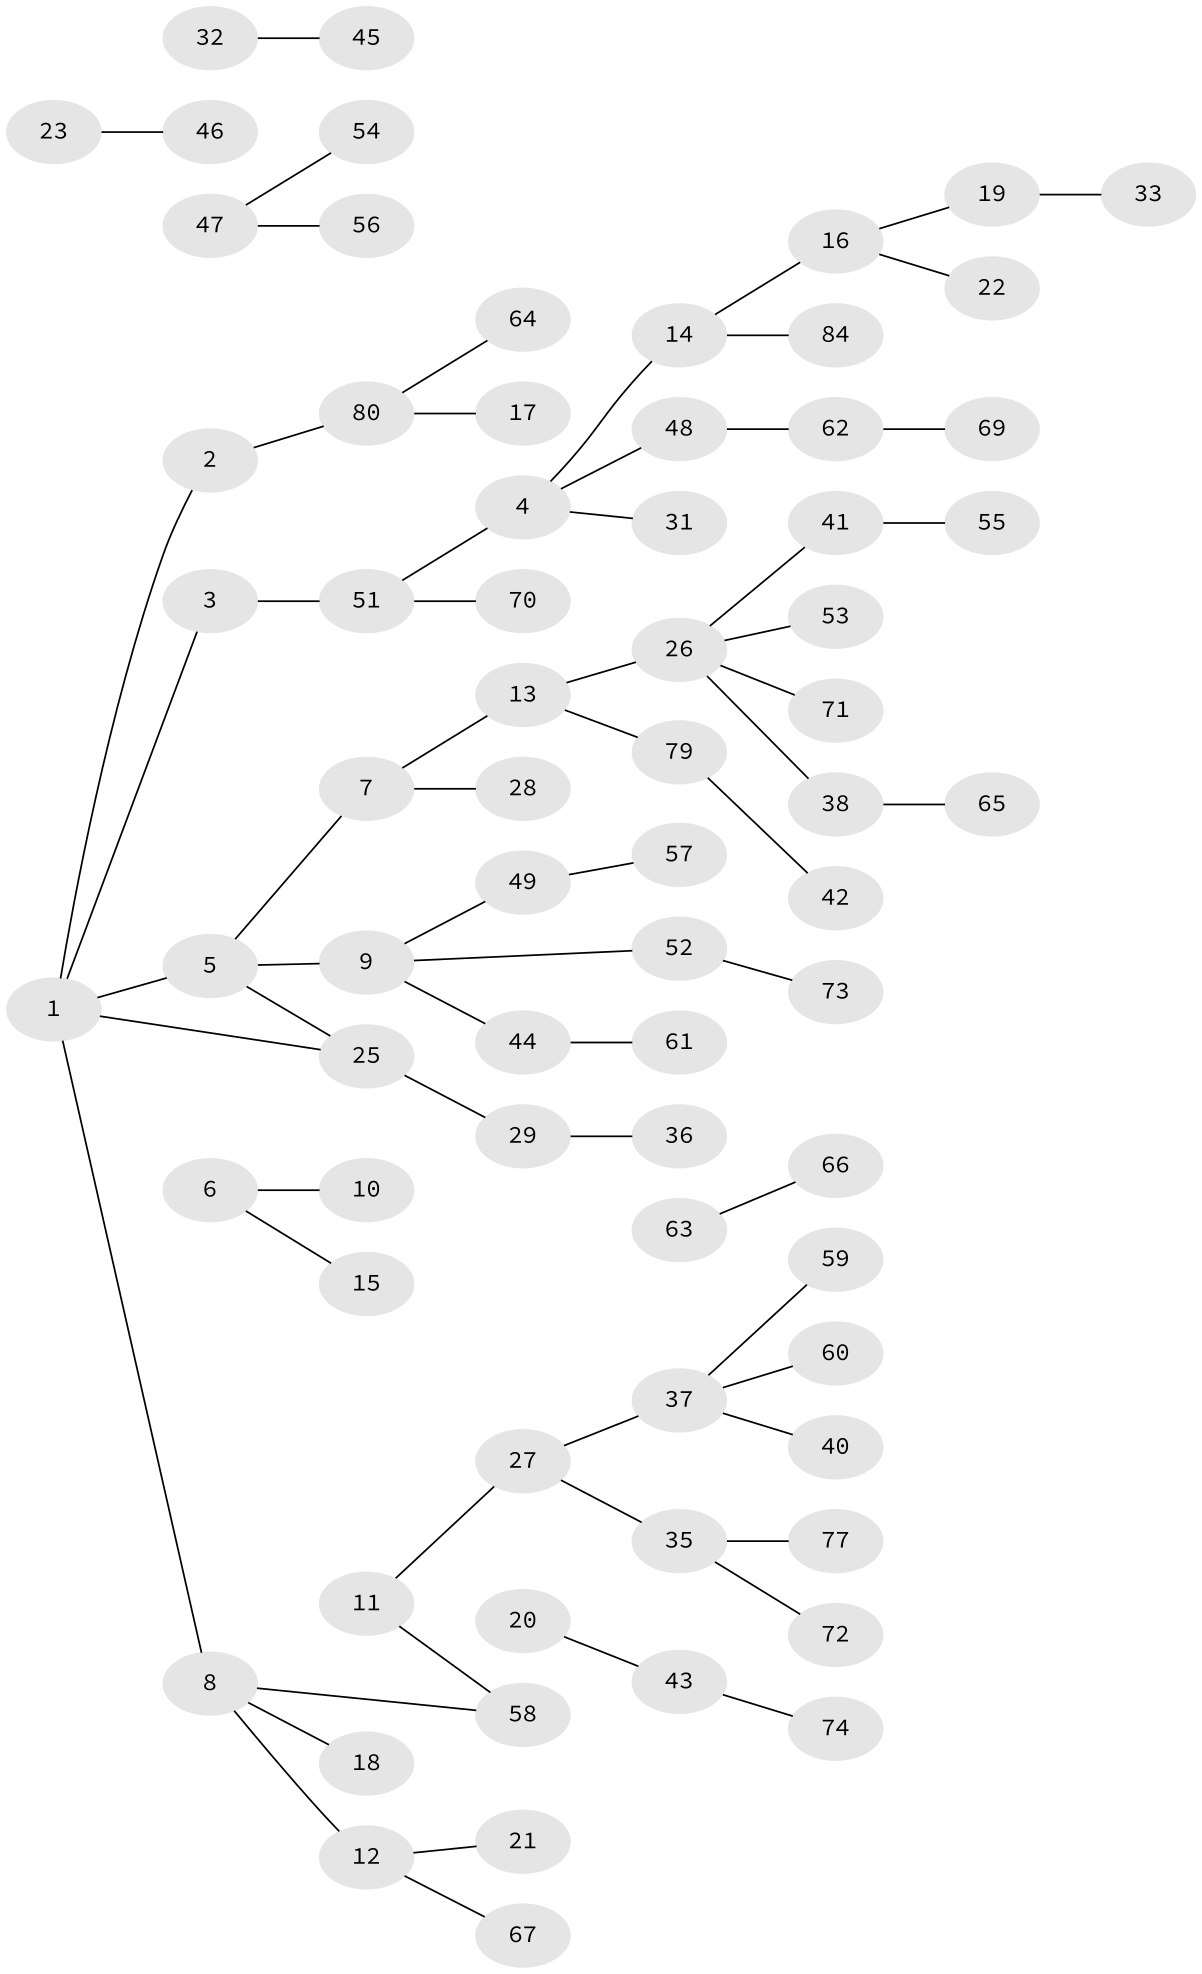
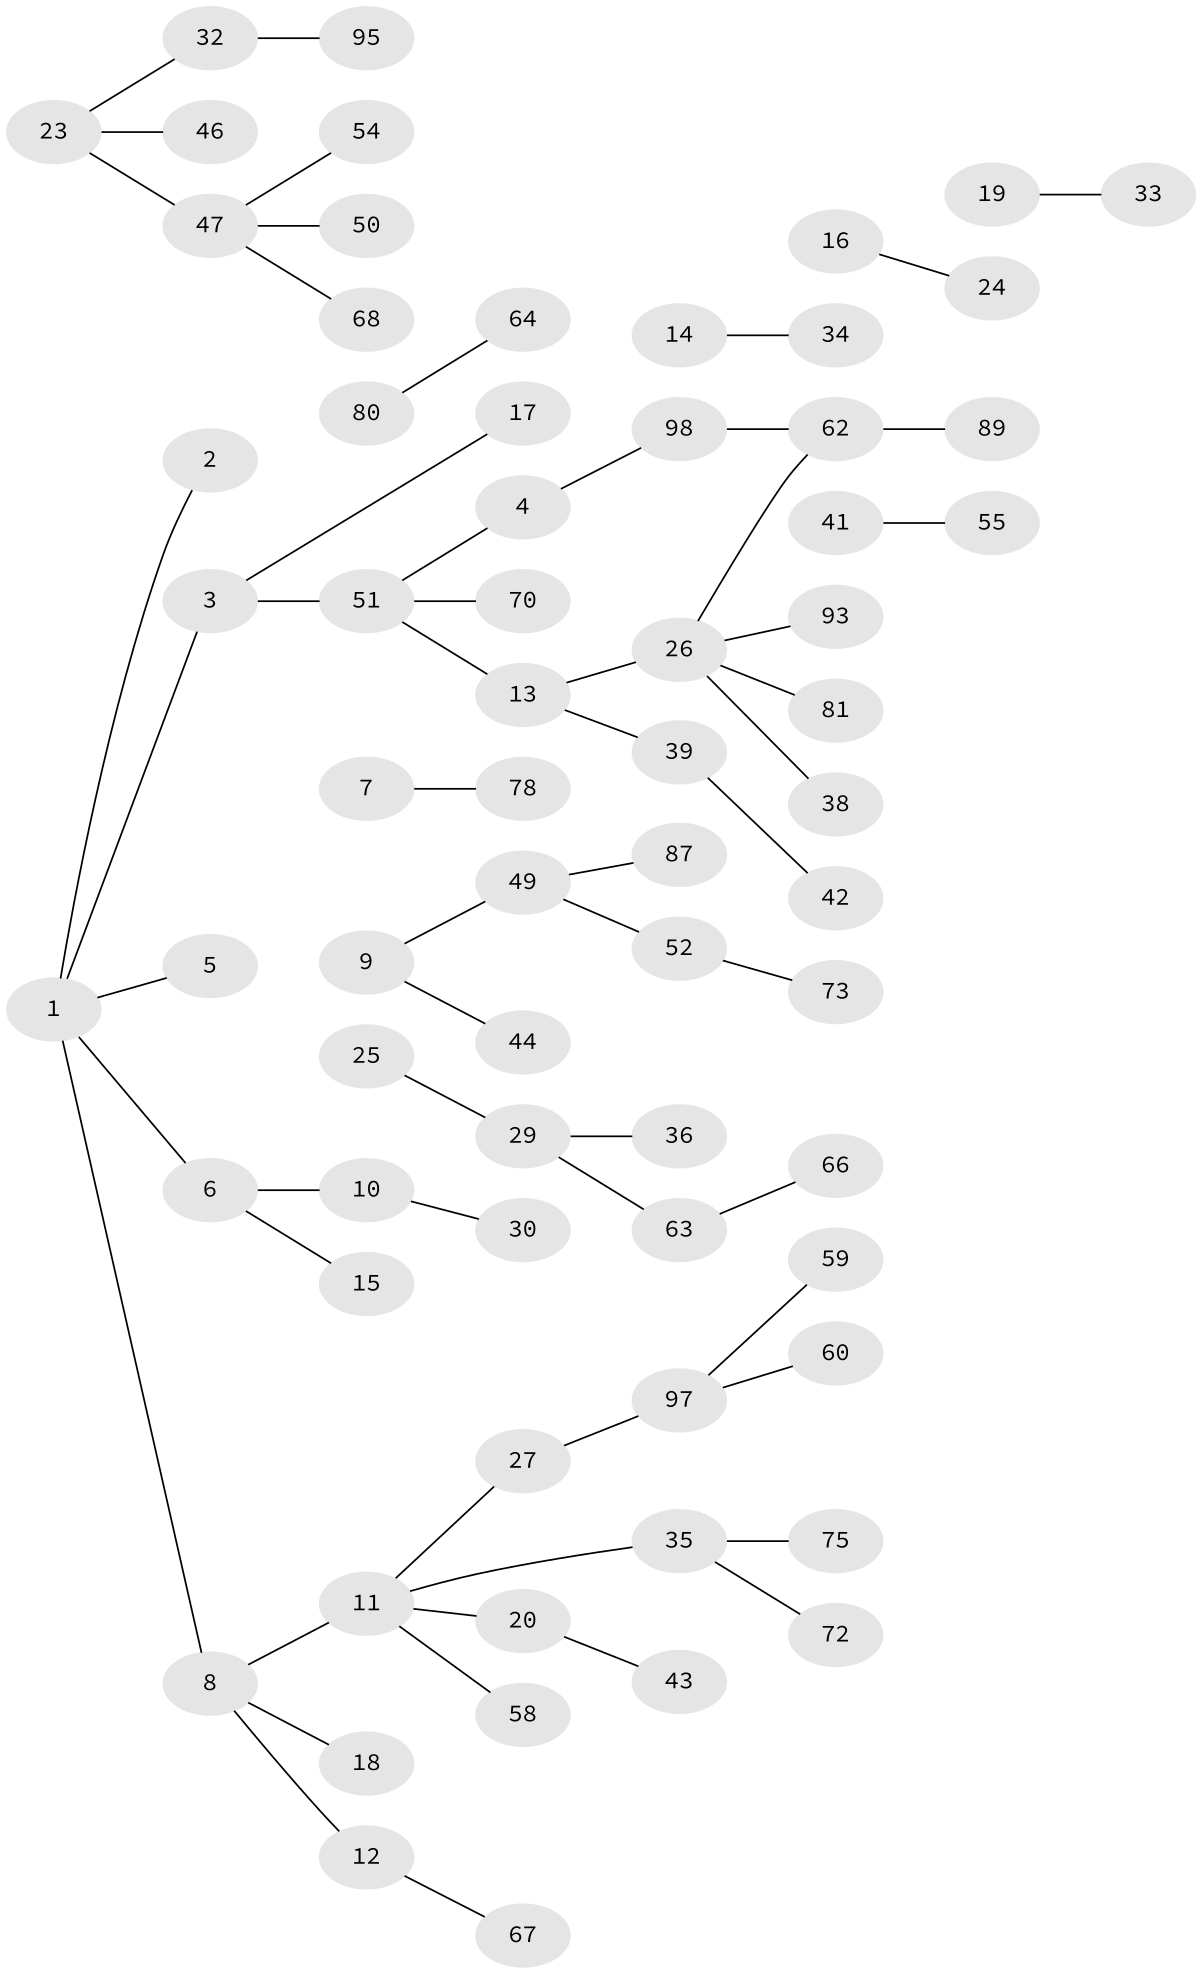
(367, 38) -> (367, 38)
none -> (132, 85)
none -> (132, 179)
(914, 218) -> none
(367, 226) -> (367, 226)
(758, 288) -> none
(992, 288) -> (992, 288)
none -> (367, 320)
(836, 335) -> (836, 335)
(445, 414) -> (367, 507)
(601, 421) -> none
(679, 429) -> (679, 429)
(992, 429) -> (992, 429)
(289, 437) -> none
(679, 523) -> none
(757, 587) -> (749, 536)
(836, 617) -> (836, 617)
(836, 711) -> (836, 711)
(445, 742) -> (445, 648)
(679, 752) -> (679, 752)
(523, 789) -> (523, 789)
(992, 804) -> none
(679, 855) -> (679, 855)
(288, 878) -> none
(523, 956) -> (601, 916)
(289, 964) -> none
(288, 1011) -> none
(210, 1033) -> (132, 1100)
(679, 1042) -> none
none -> (601, 1183)
none -> (523, 1230)
(679, 1400) -> (679, 1400)
(836, 1447) -> none
(601, 1501) -> (520, 1565)
(836, 1541) -> (836, 1541)
none -> (445, 1612)
(367, 1699) -> (289, 1644)
(836, 1729) -> none
(523, 1842) -> none
